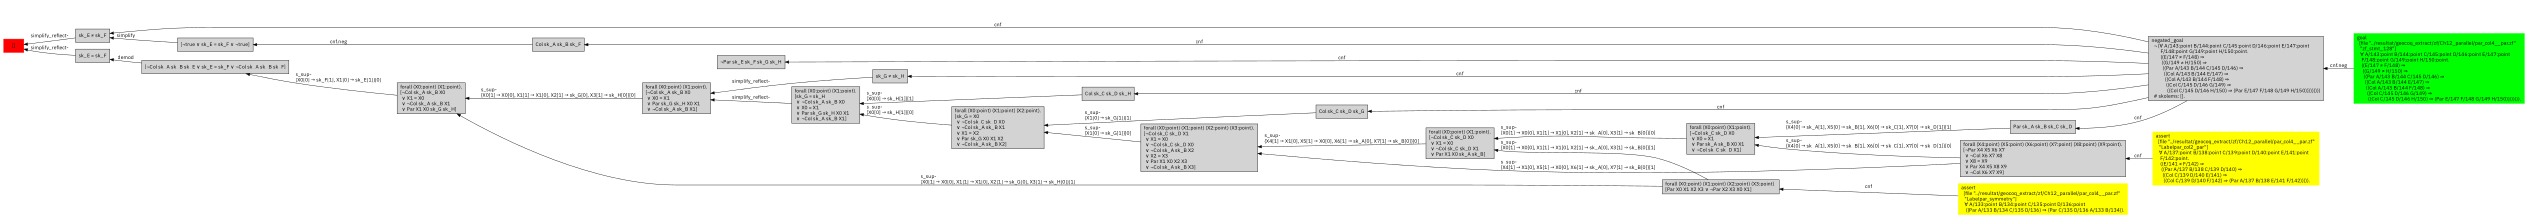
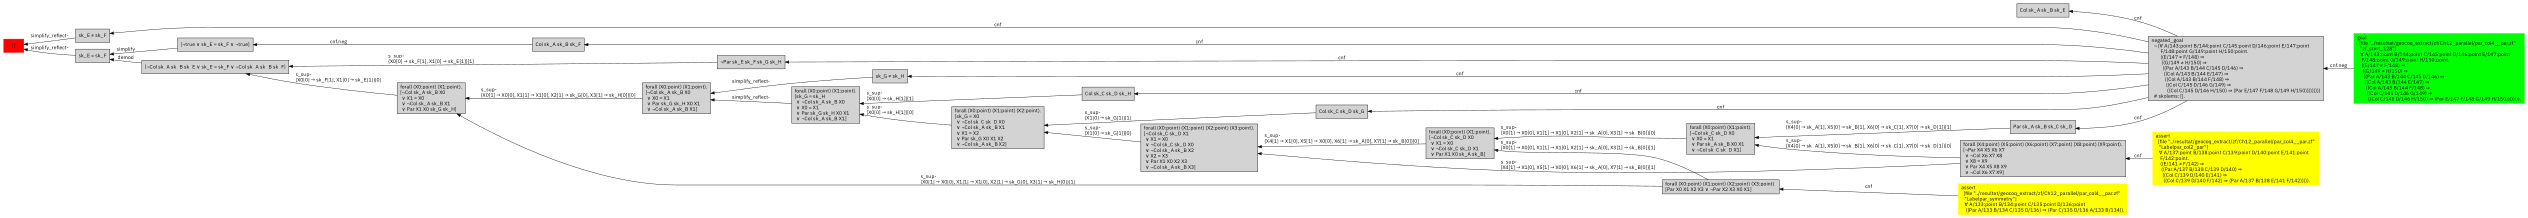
none -> (2043, 10)
(146, 41) -> (146, 51)
none -> (505, 64)
